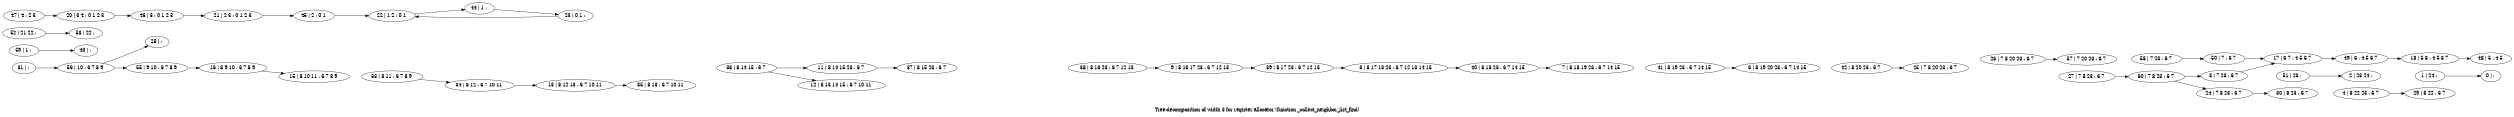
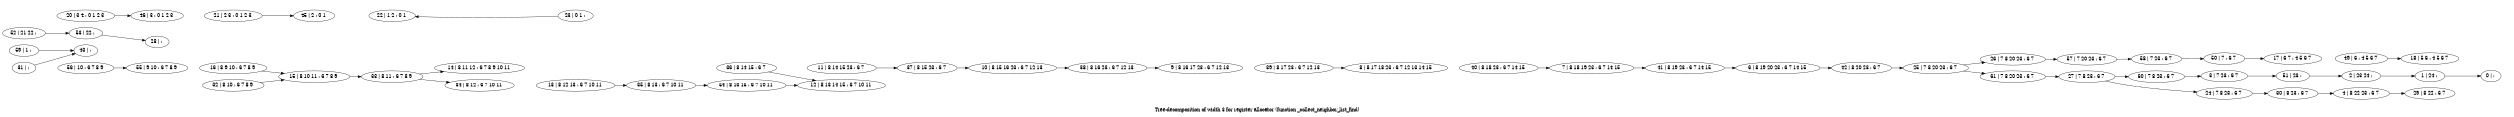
(480, 8) -> none
(24, 16) -> none
(192, 16) -> none
(350, 16) -> none
(124, 56) -> (122, 38)
none -> (2123, 59)
(2327, 59) -> none
(2491, 59) -> none
none -> (1973, 64)
(45, 68) -> (53, 60)
(192, 68) -> none
none -> (480, 68)
(790, 68) -> none
none -> (1013, 68)
(1247, 68) -> none
(1452, 68) -> none
none -> (1638, 68)
none -> (1824, 68)
(2256, 68) -> (2260, 76)
none -> (2396, 76)
none -> (354, 77)
none -> (2013, 77)
none -> (233, 85)
(524, 85) -> none
none -> (747, 85)
(2189, 85) -> (2149, 88)
none -> (2324, 93)
